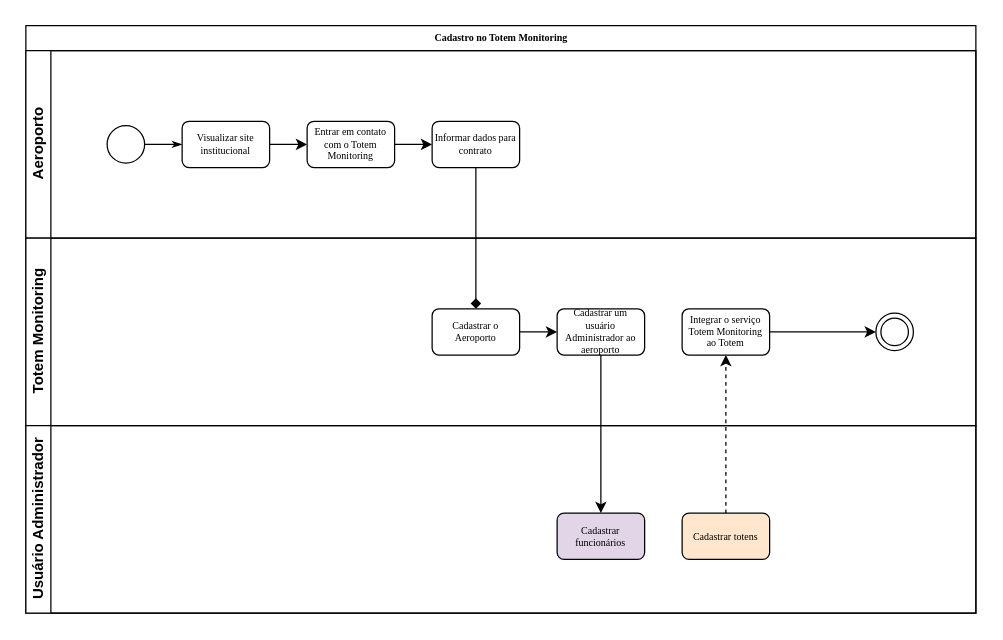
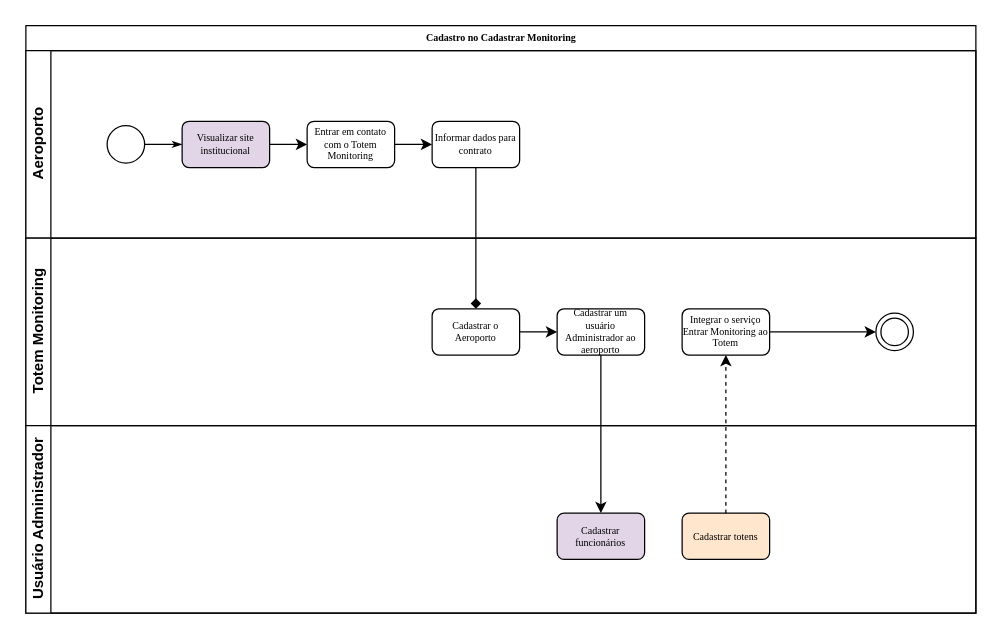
(501, 38) -> (501, 38)
(226, 144) -> (226, 144)
(726, 332) -> (726, 332)
